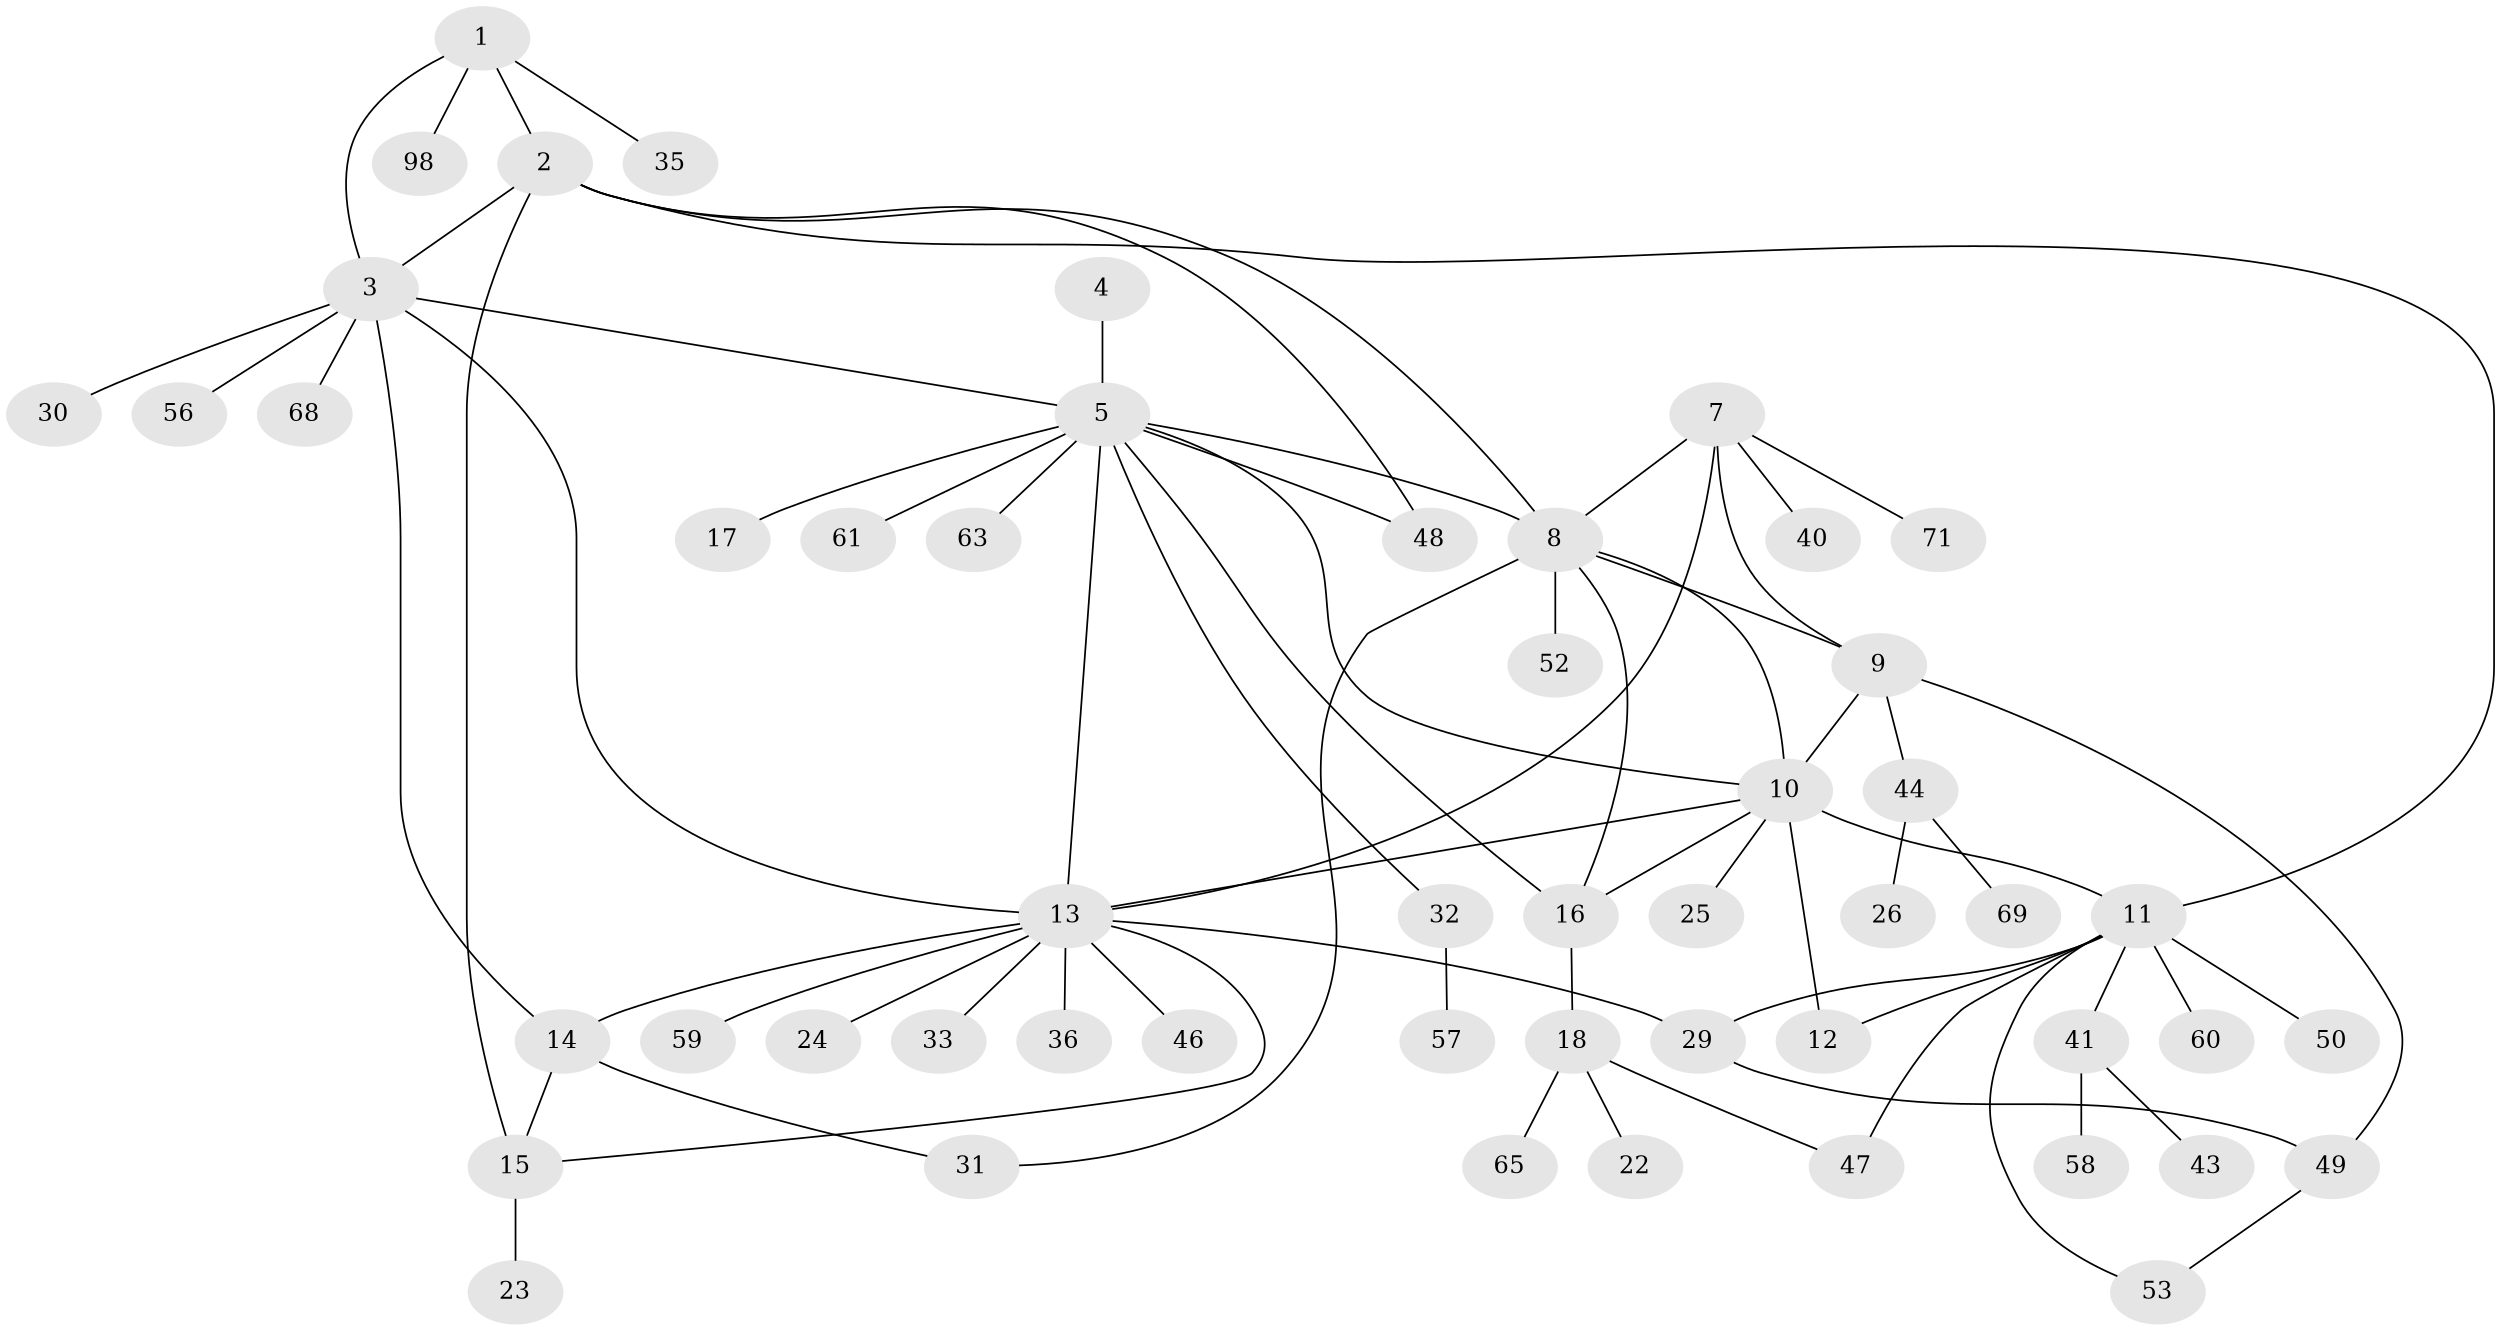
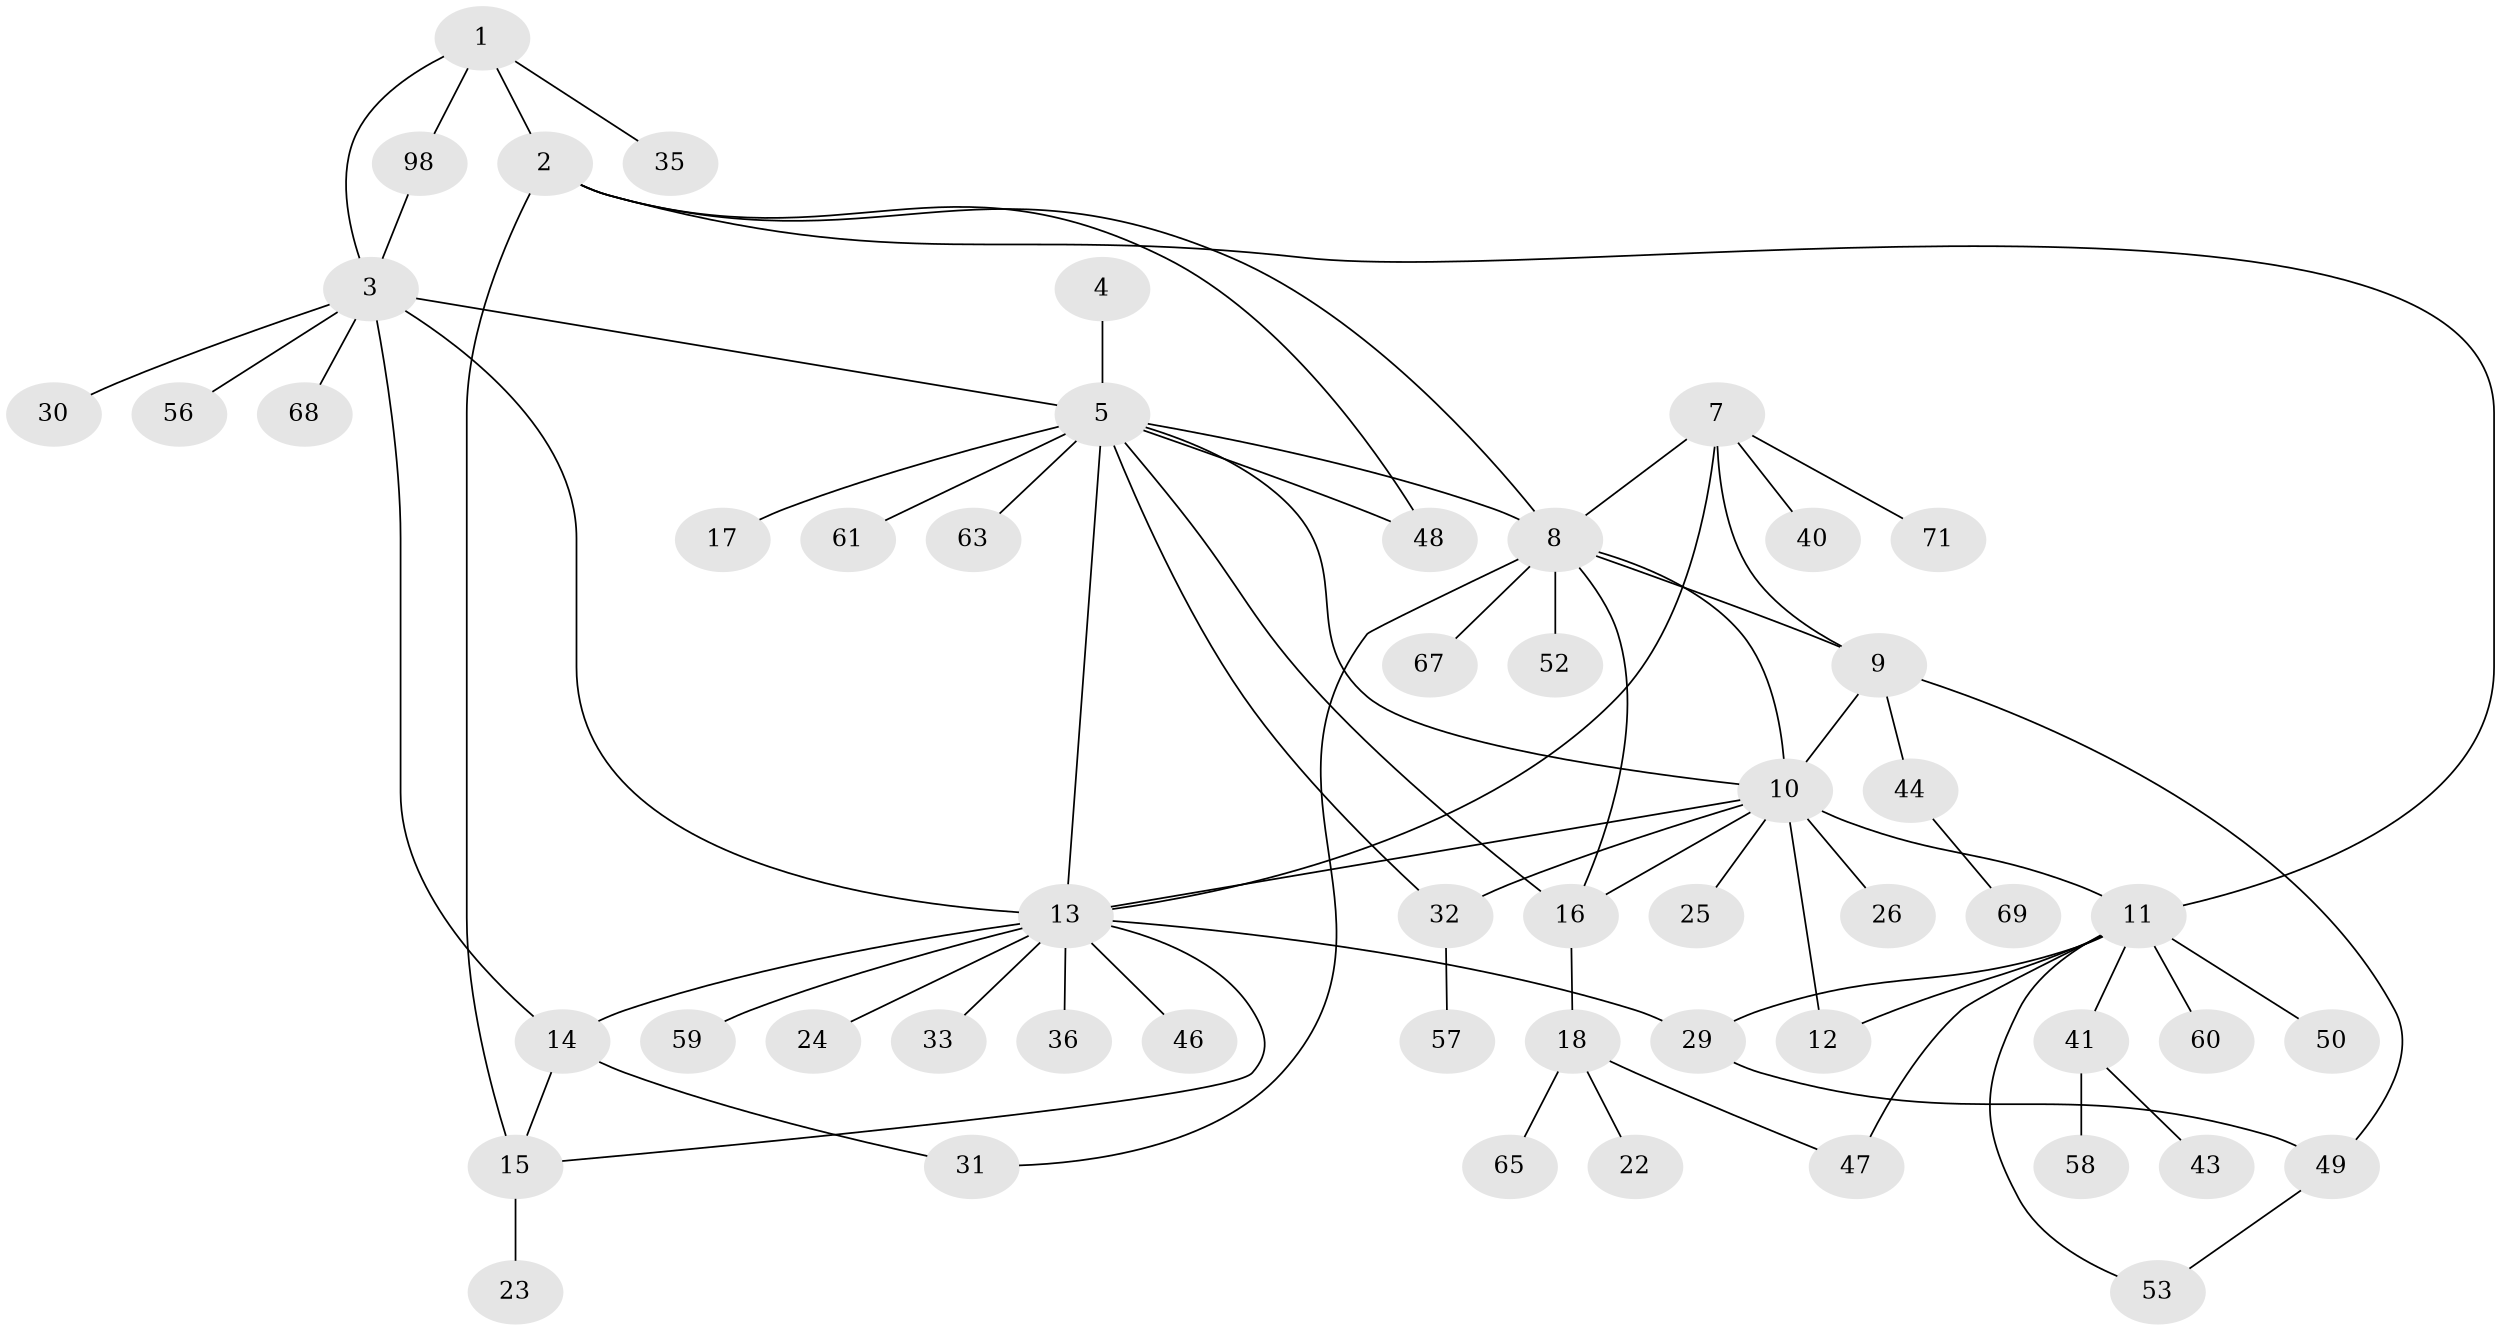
(458, 226) -> (395, 227)
none -> (1430, 665)
none -> (1611, 847)
(1899, 853) -> (1837, 853)
